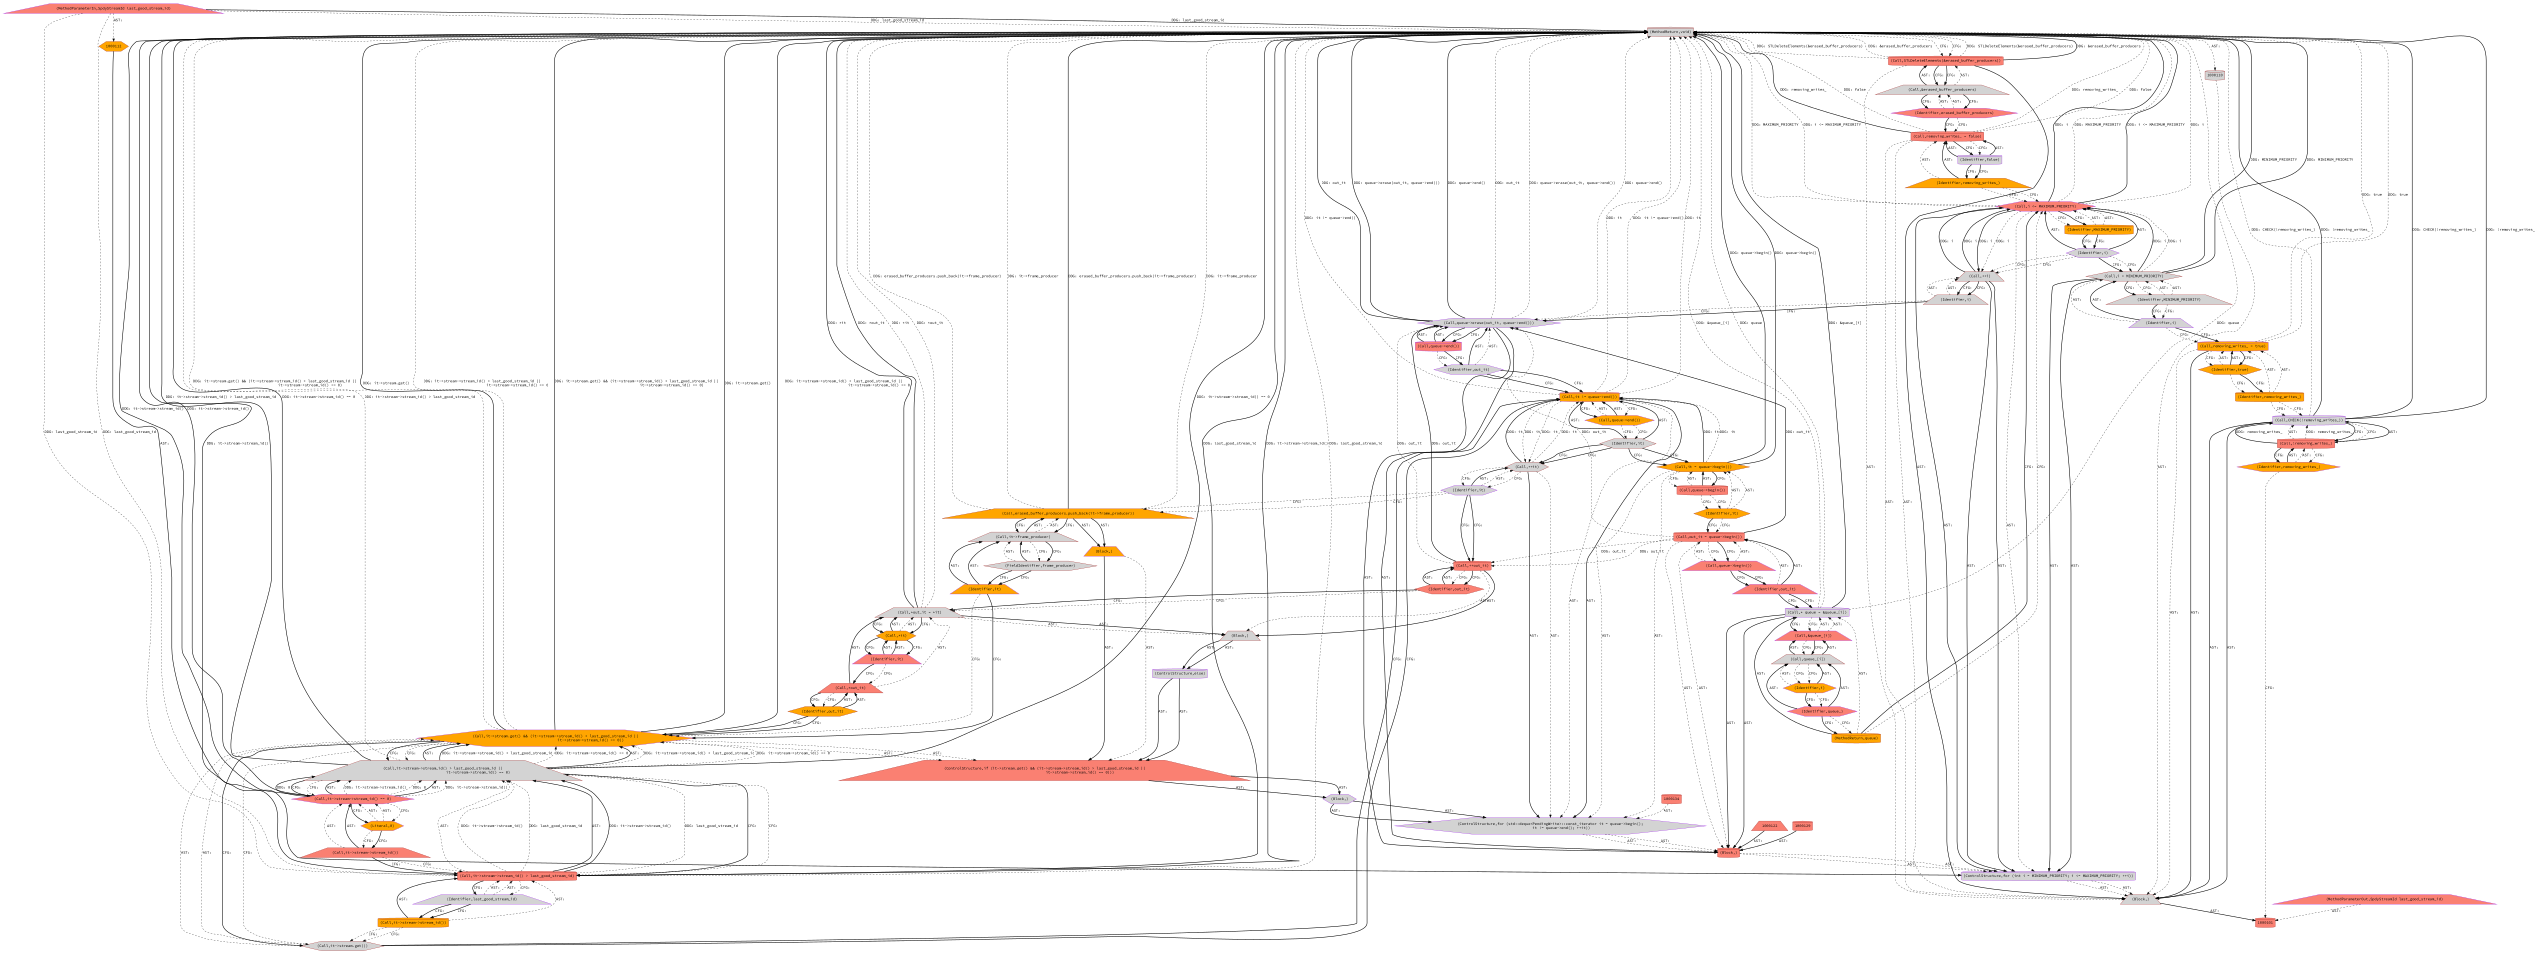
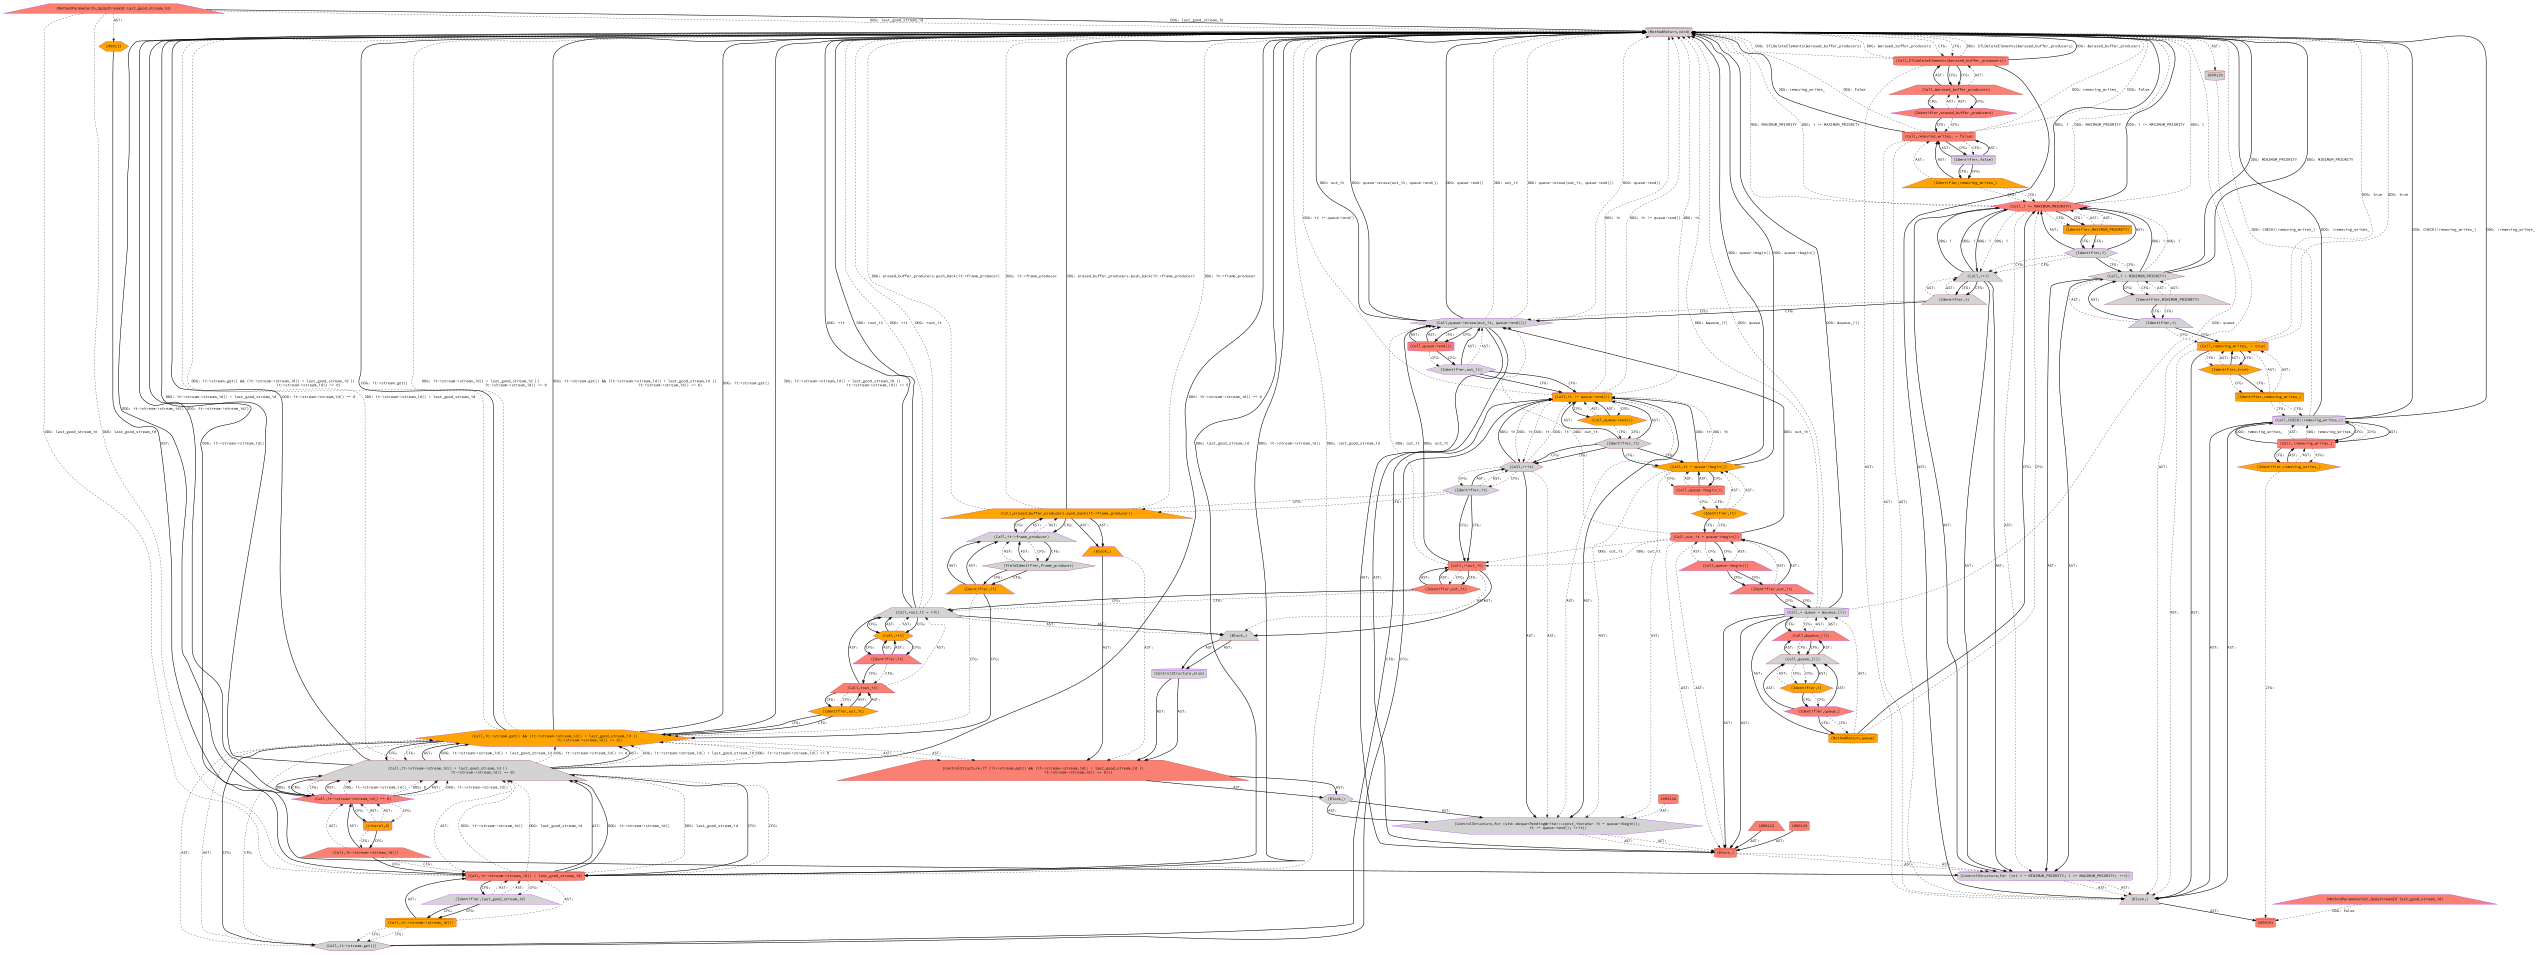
(1942, 90) -> (1956, 90)
(1023, 537) -> (1022, 537)
(382, 826) -> (378, 826)
(2338, 911) -> (2343, 911)
